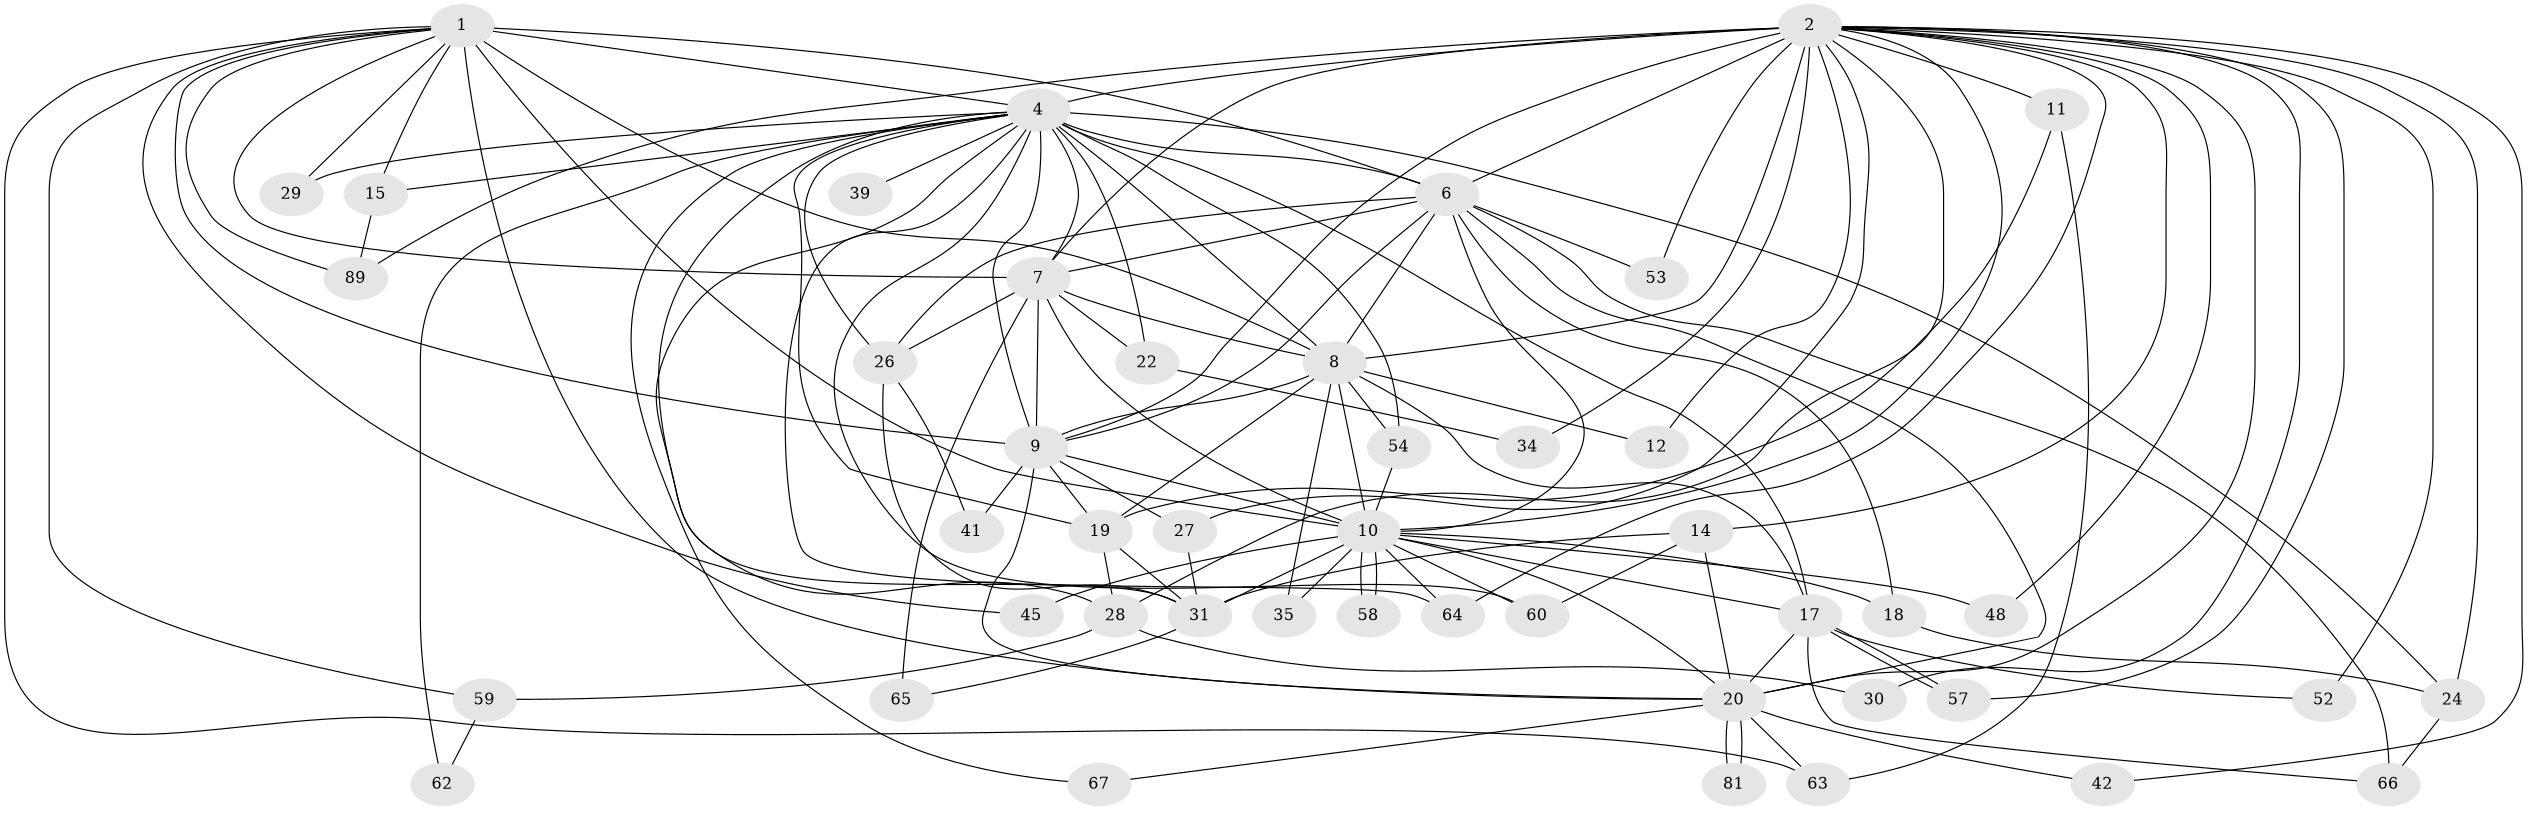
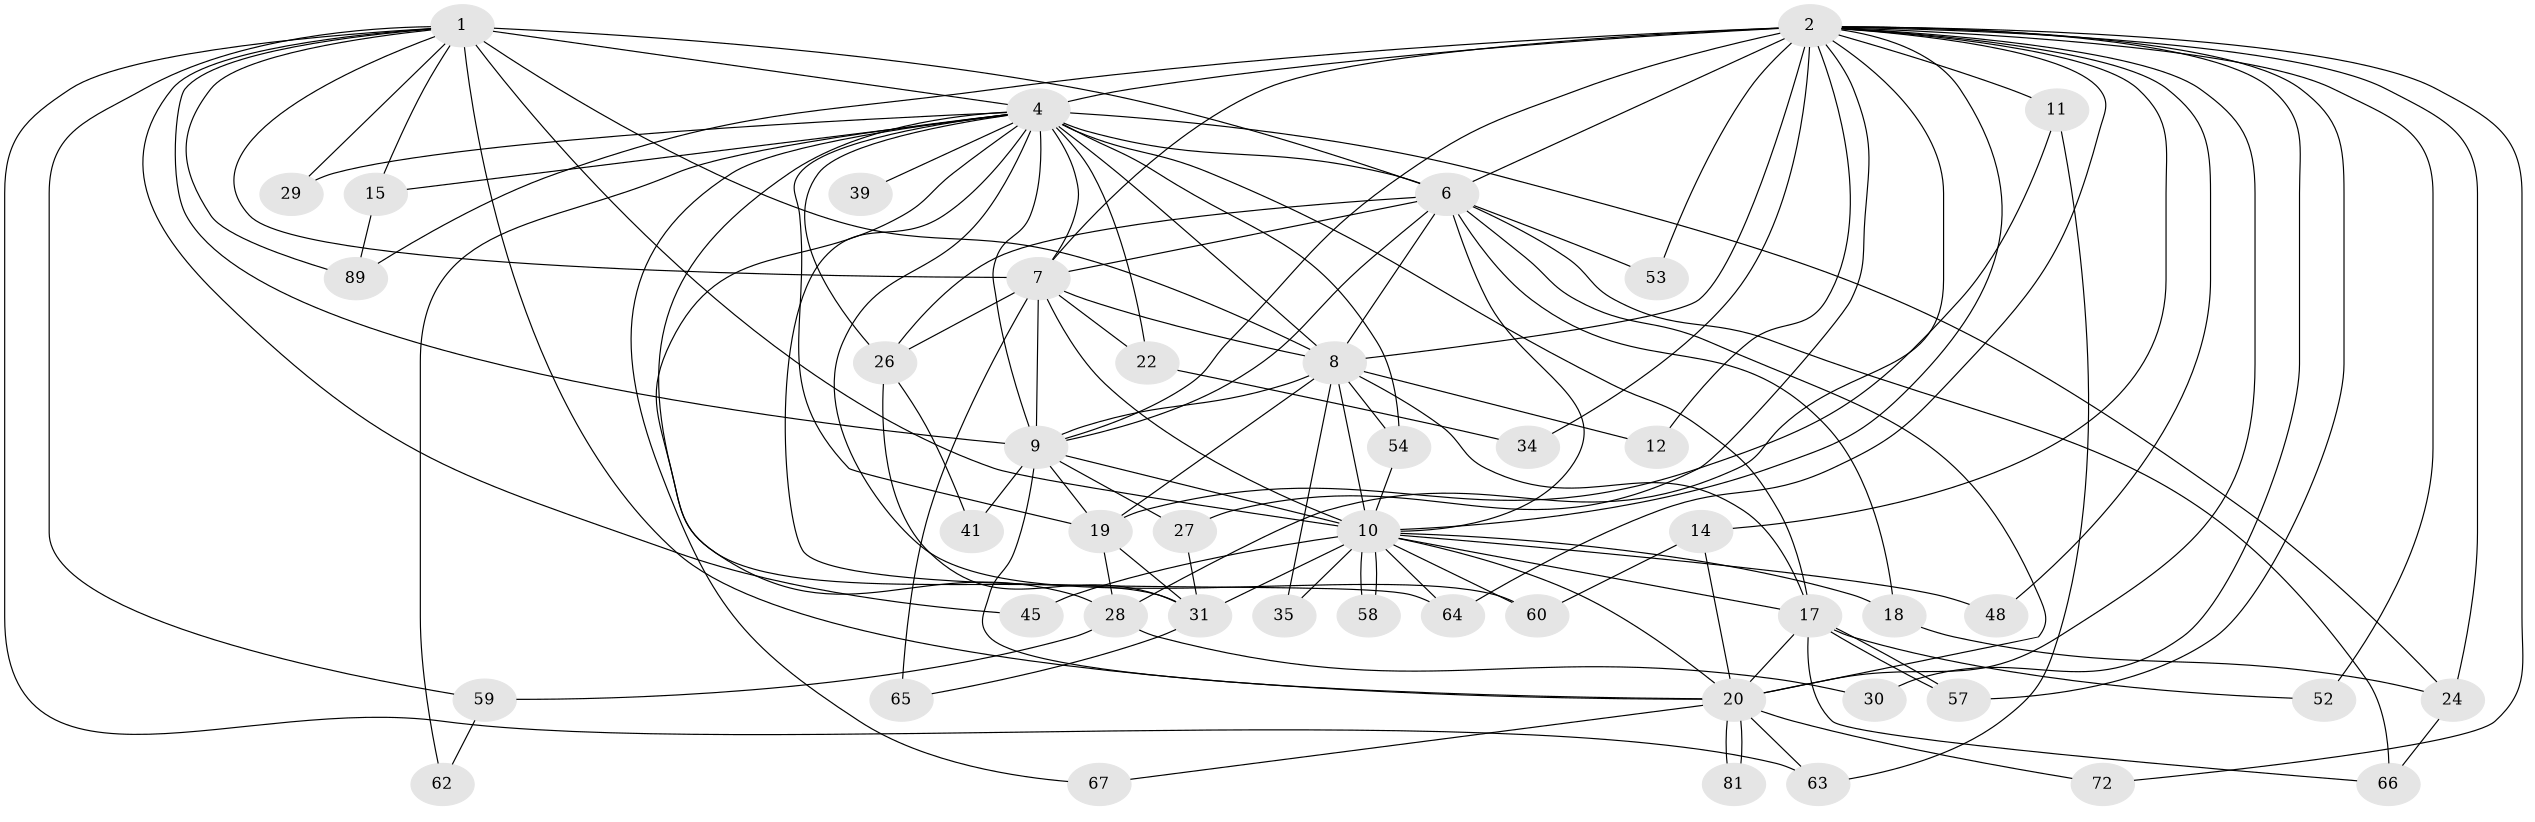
(1433, 555) -> none
(2103, 784) -> (2103, 784)
